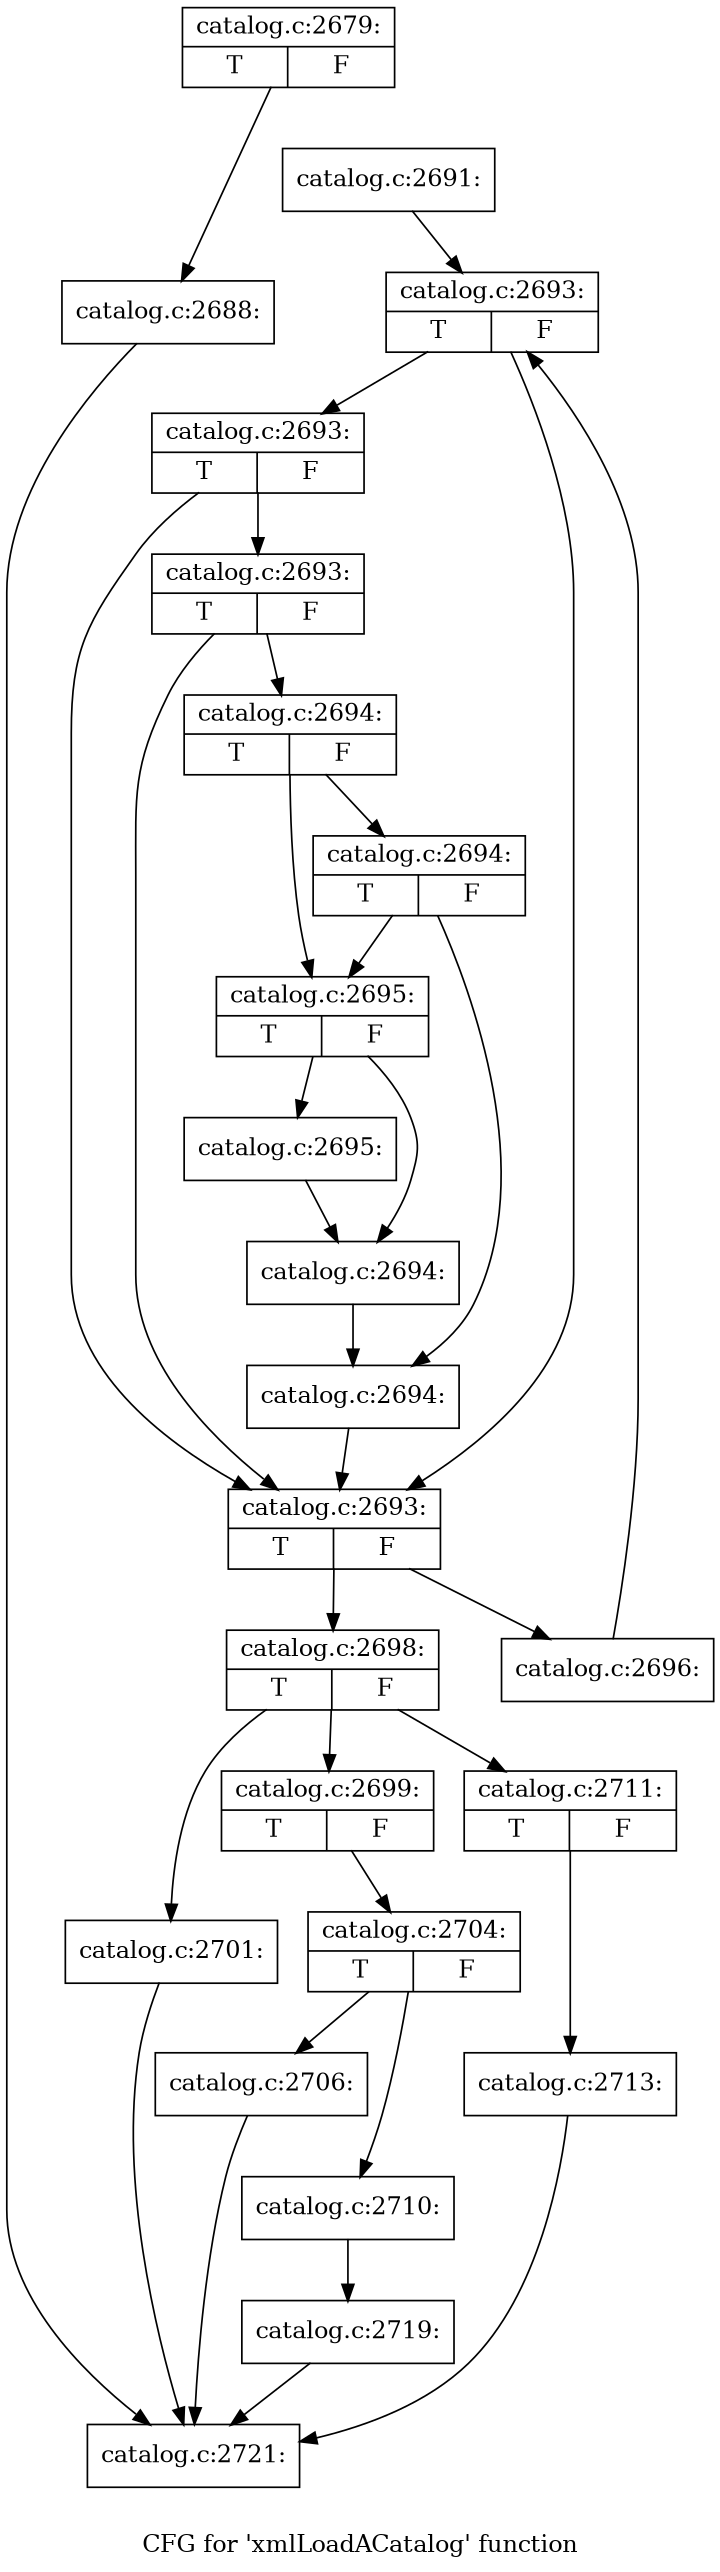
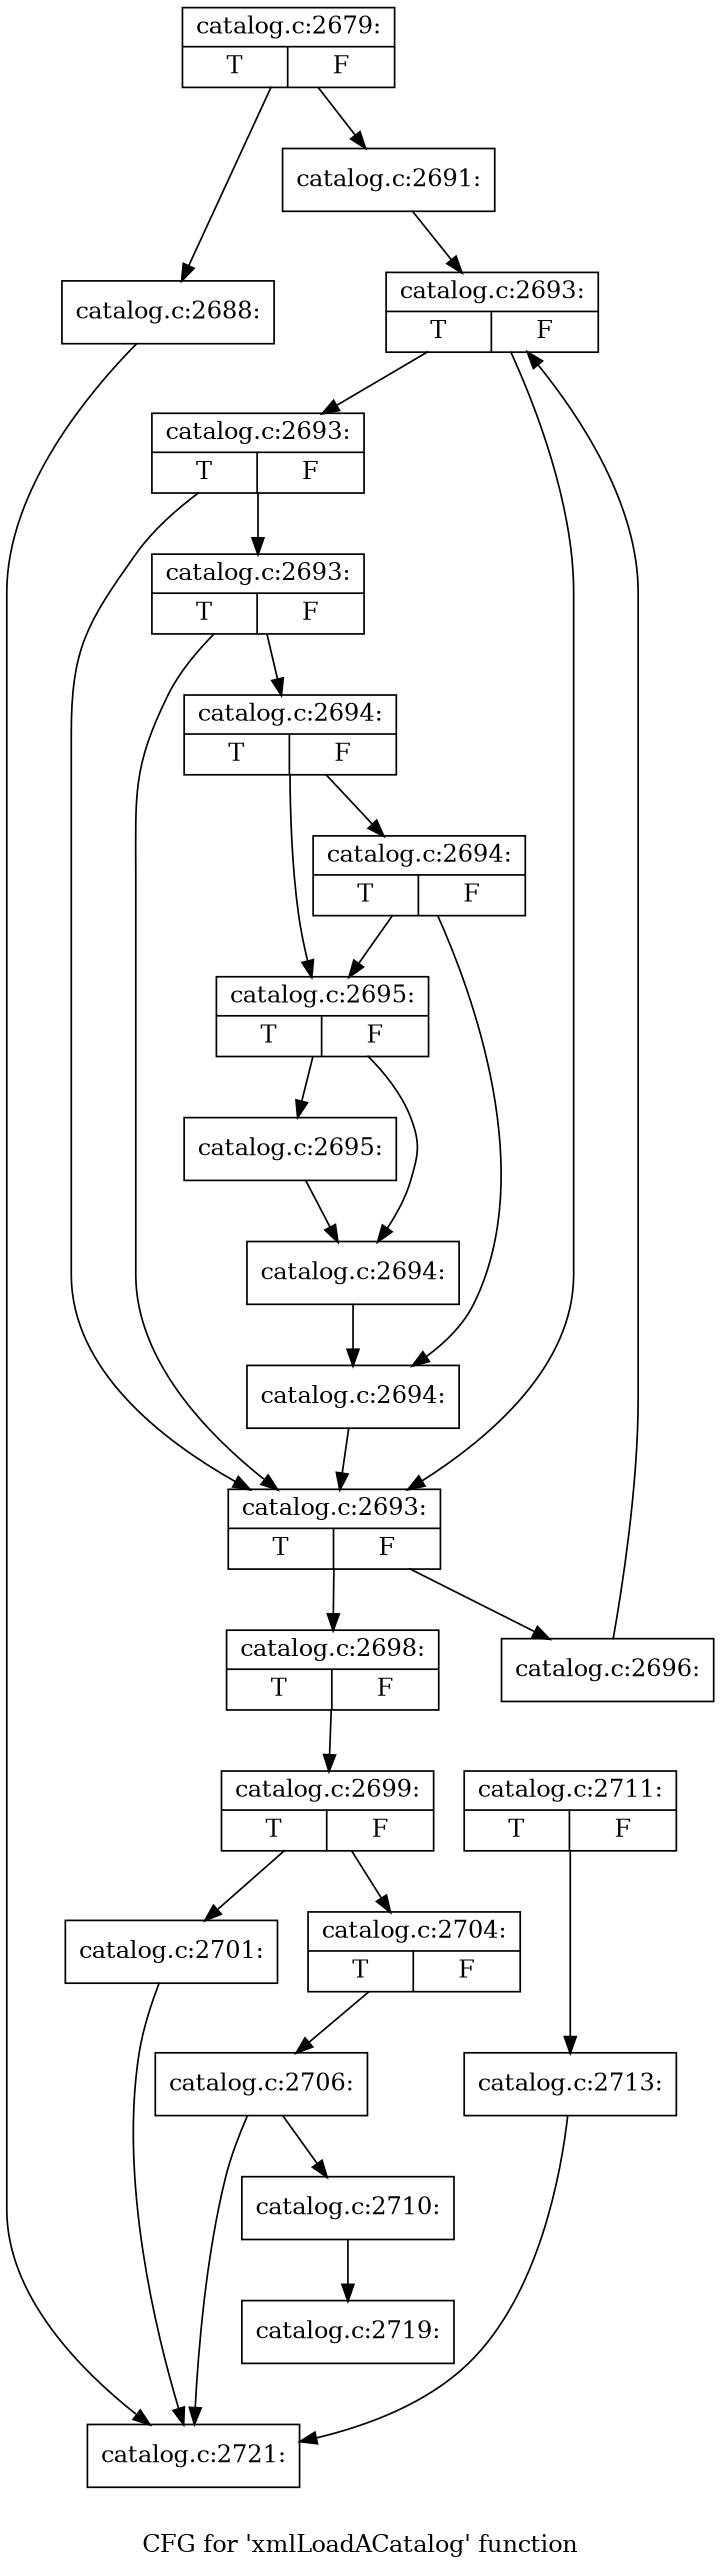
none -> (337, 111)
(444, 1736) -> none
(194, 1794) -> (251, 1880)
(392, 2077) -> (300, 2139)
(277, 2389) -> none
